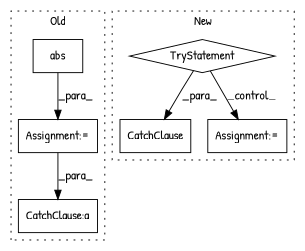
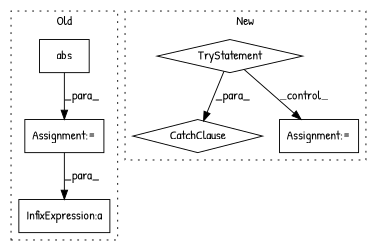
(155, 136) -> (198, 136)
(58, 216) -> (64, 216)
